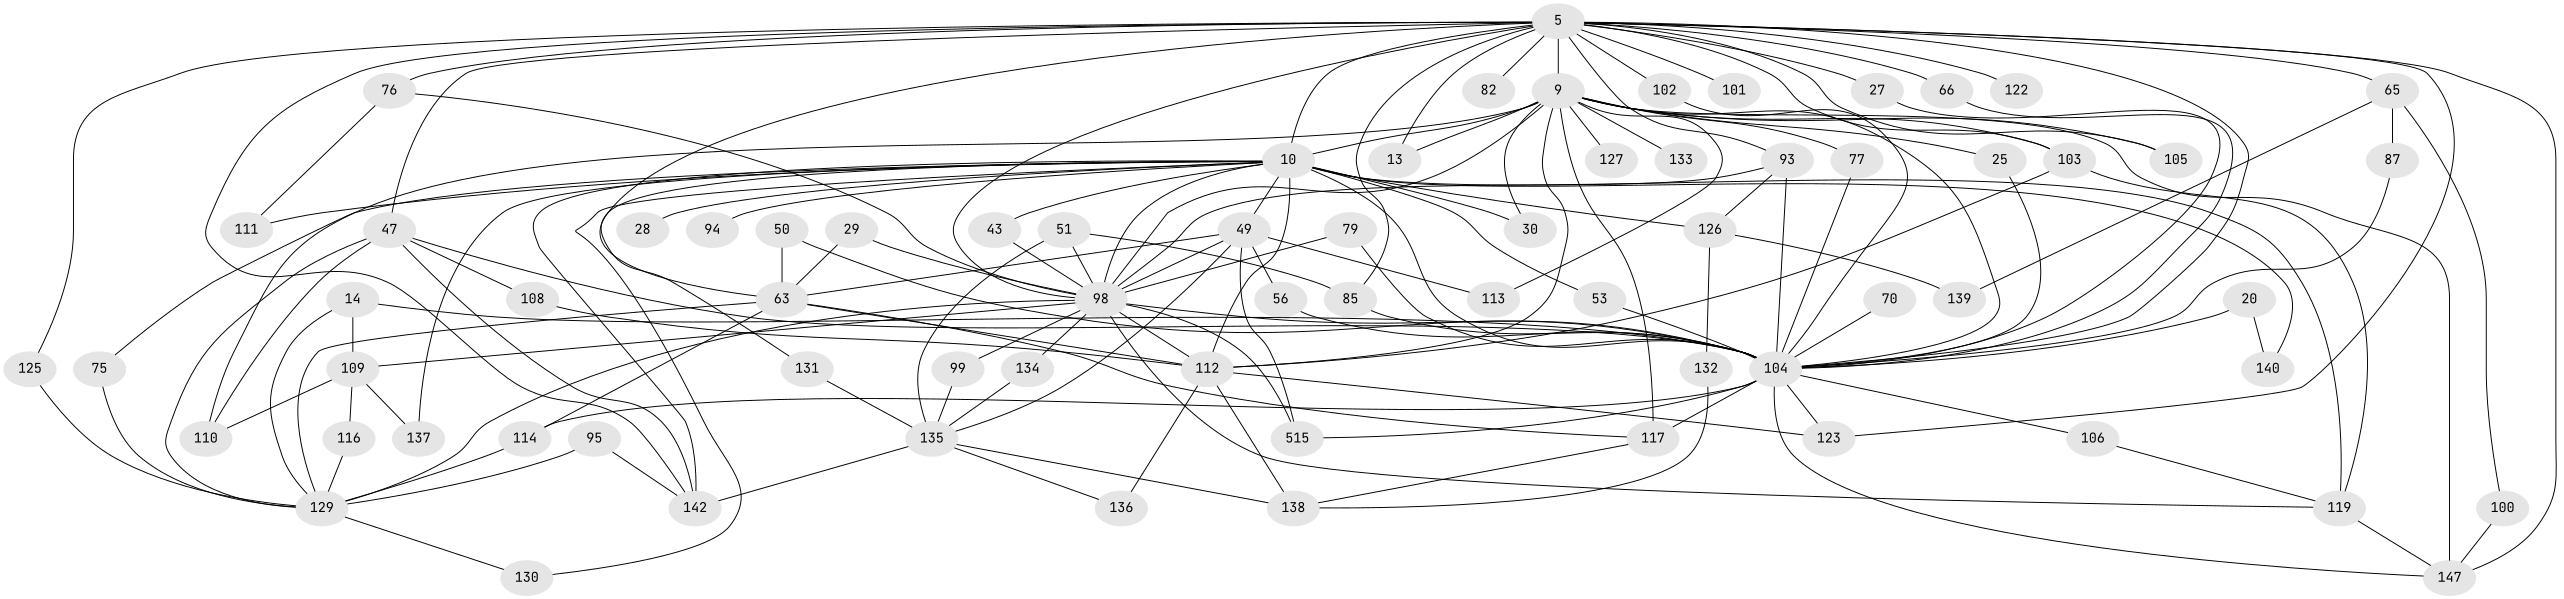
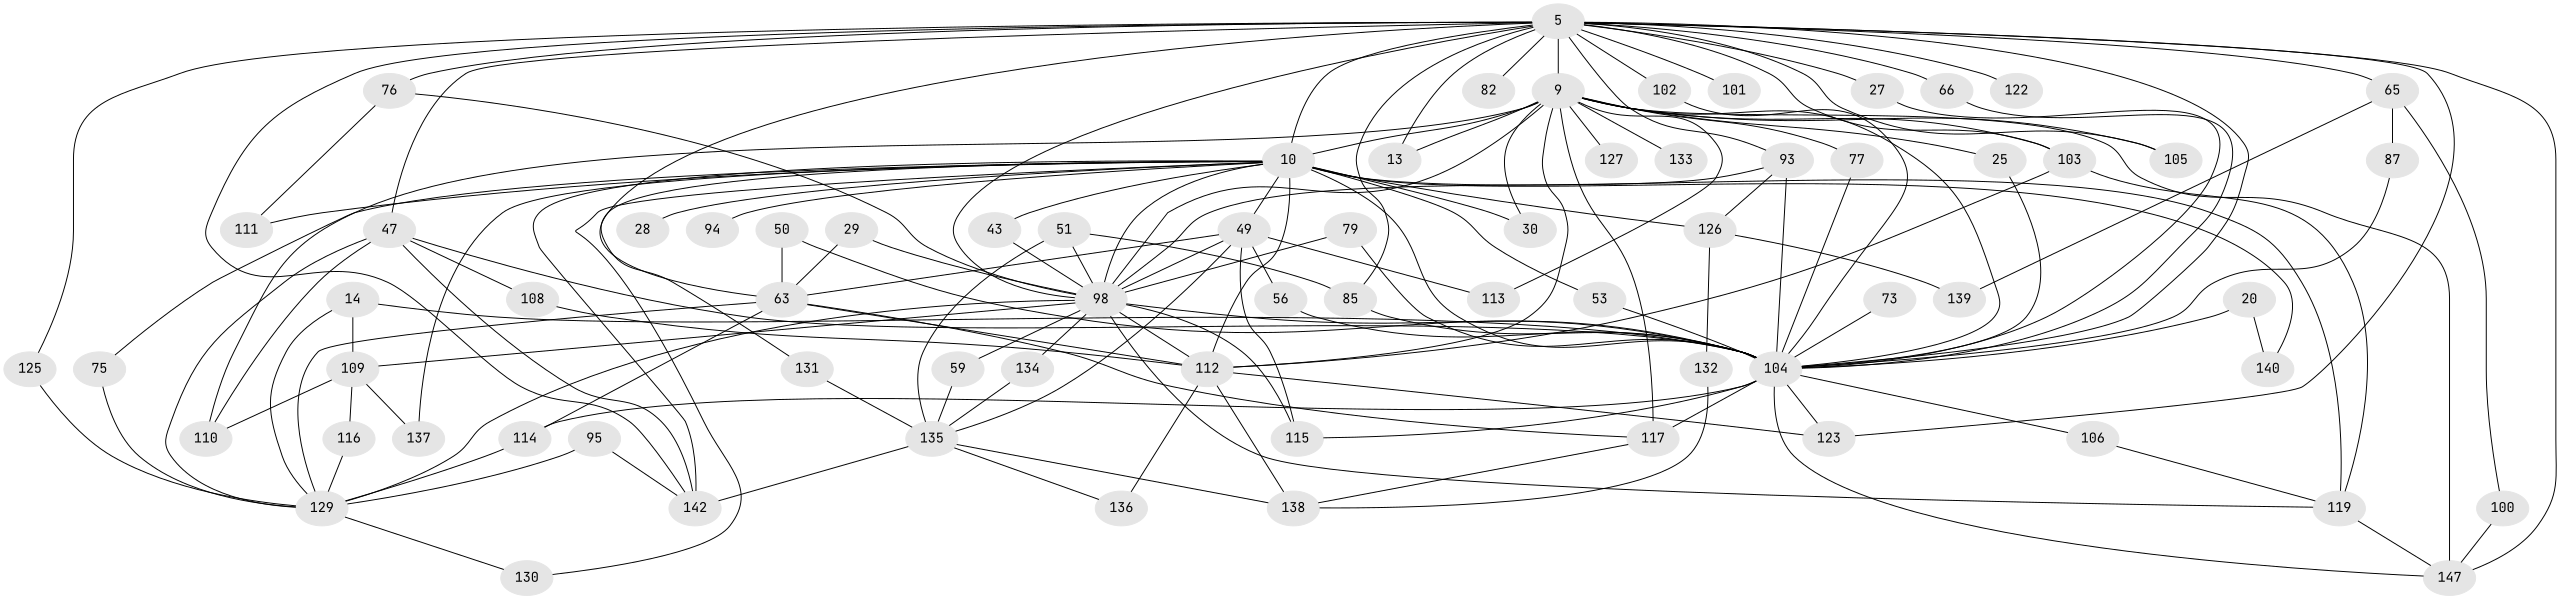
(1890, 300) -> (1890, 300)
(958, 369) -> (958, 369)
(1297, 439) -> (1297, 439)
